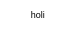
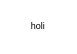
(38, 15) -> (38, 27)
